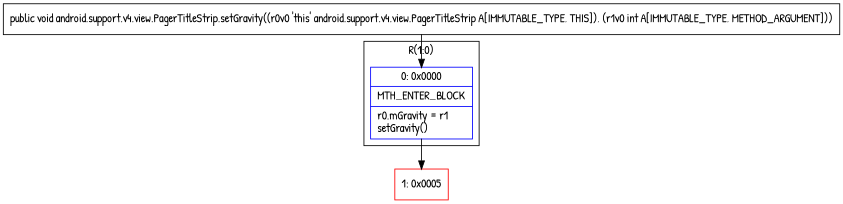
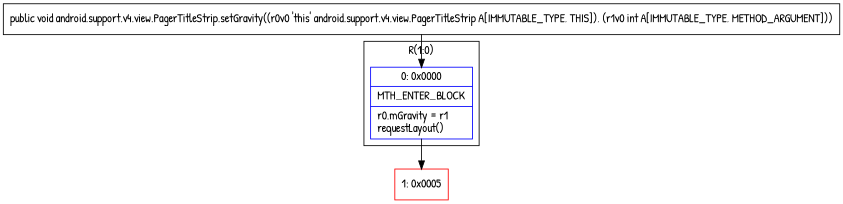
(403, 129) -> (411, 129)
